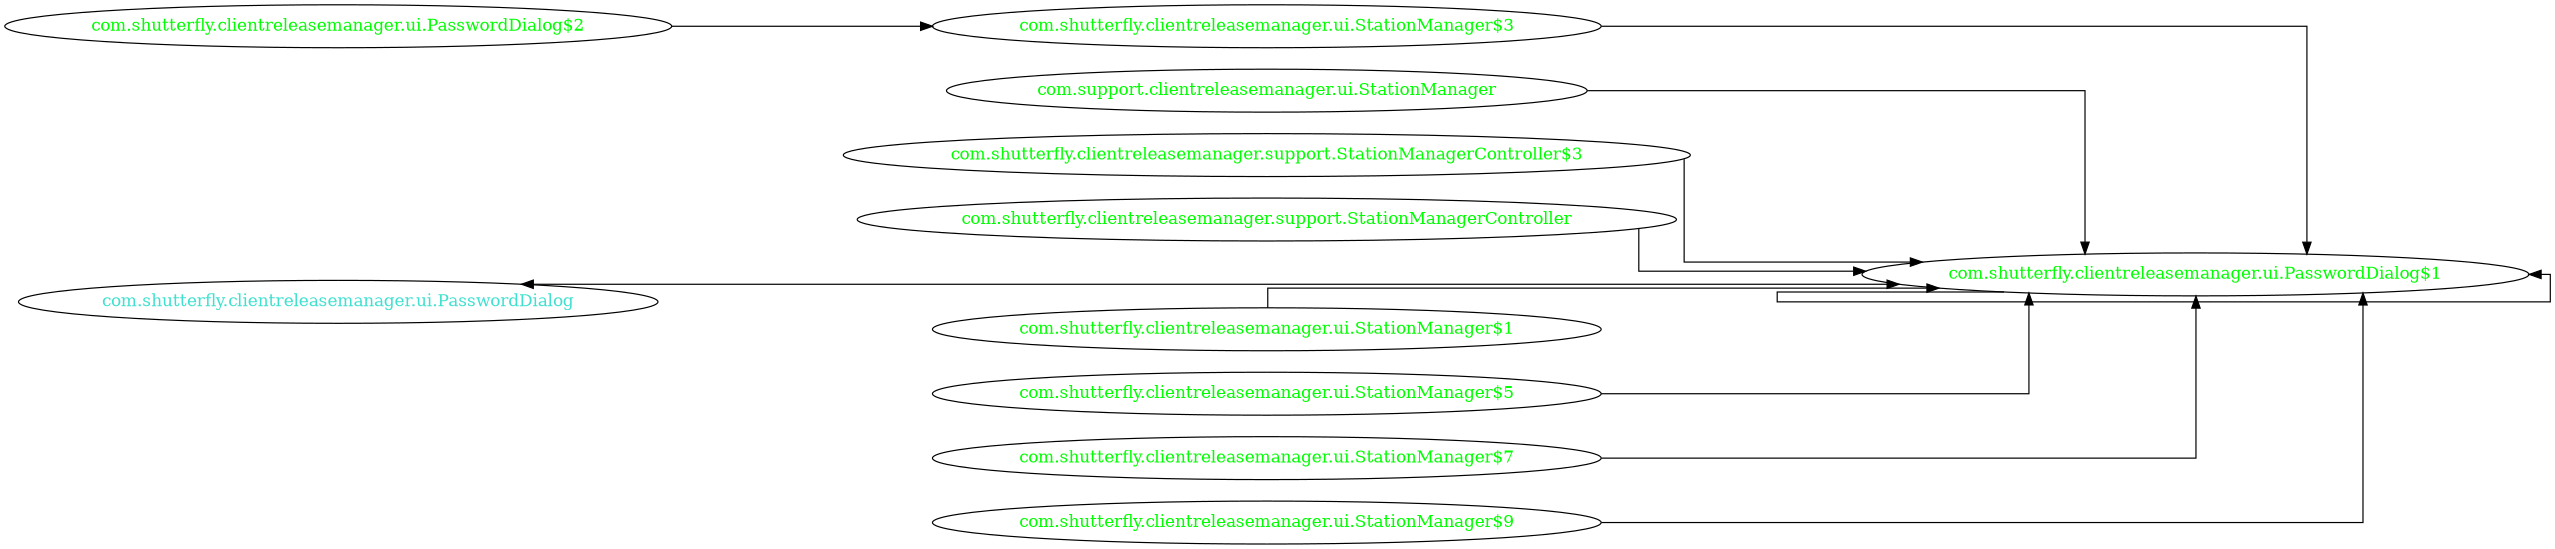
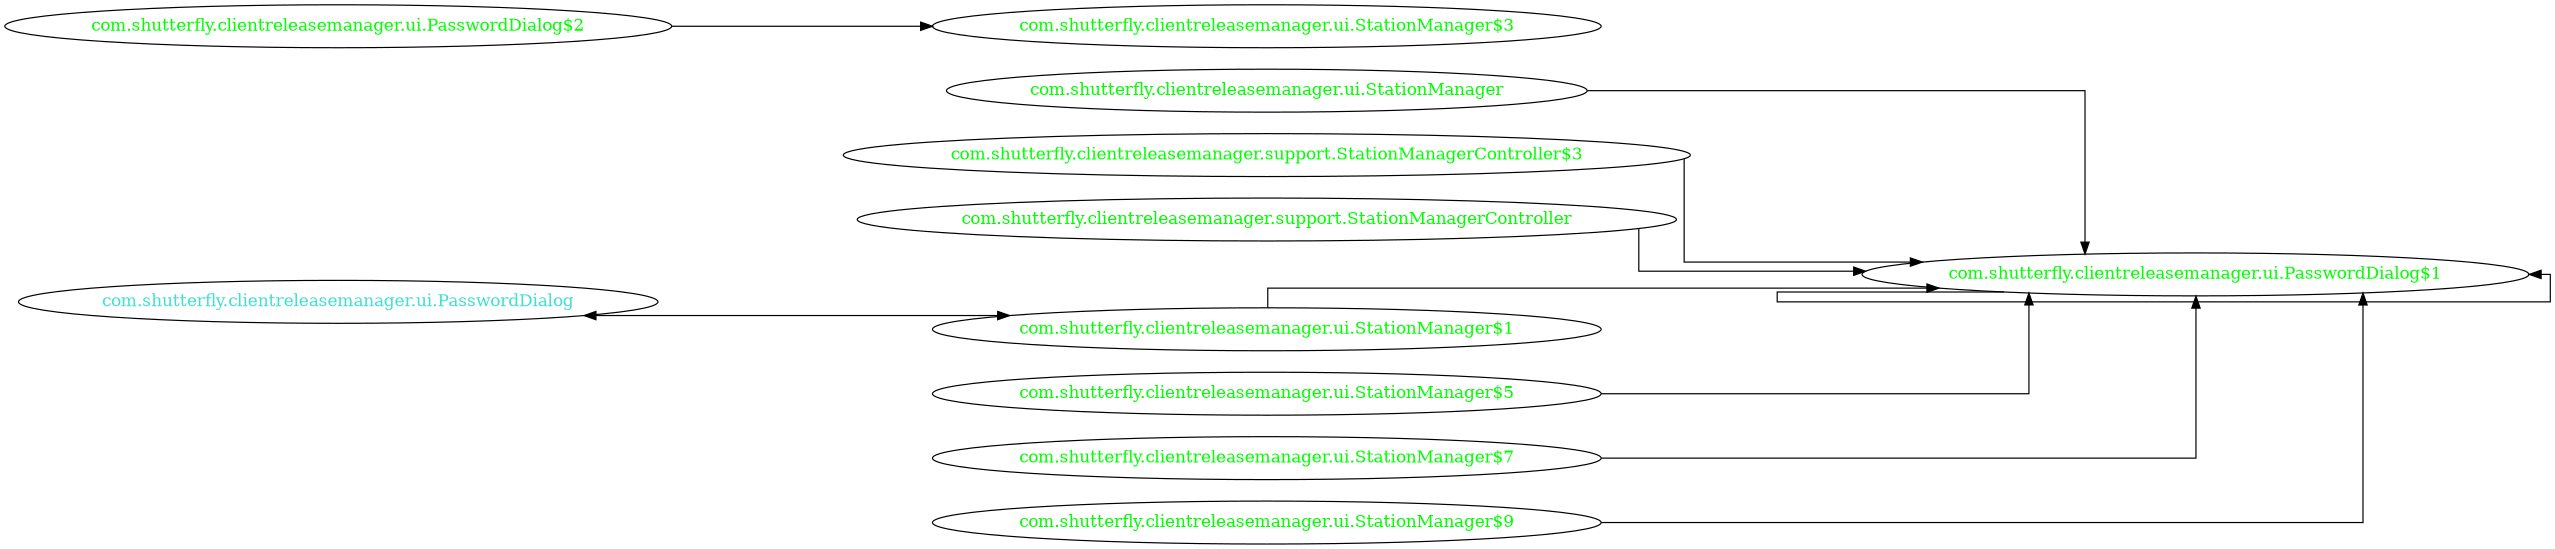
(2062, 26) -> none
(1267, 91) -> (1267, 91)
(1210, 284) -> (797, 316)
